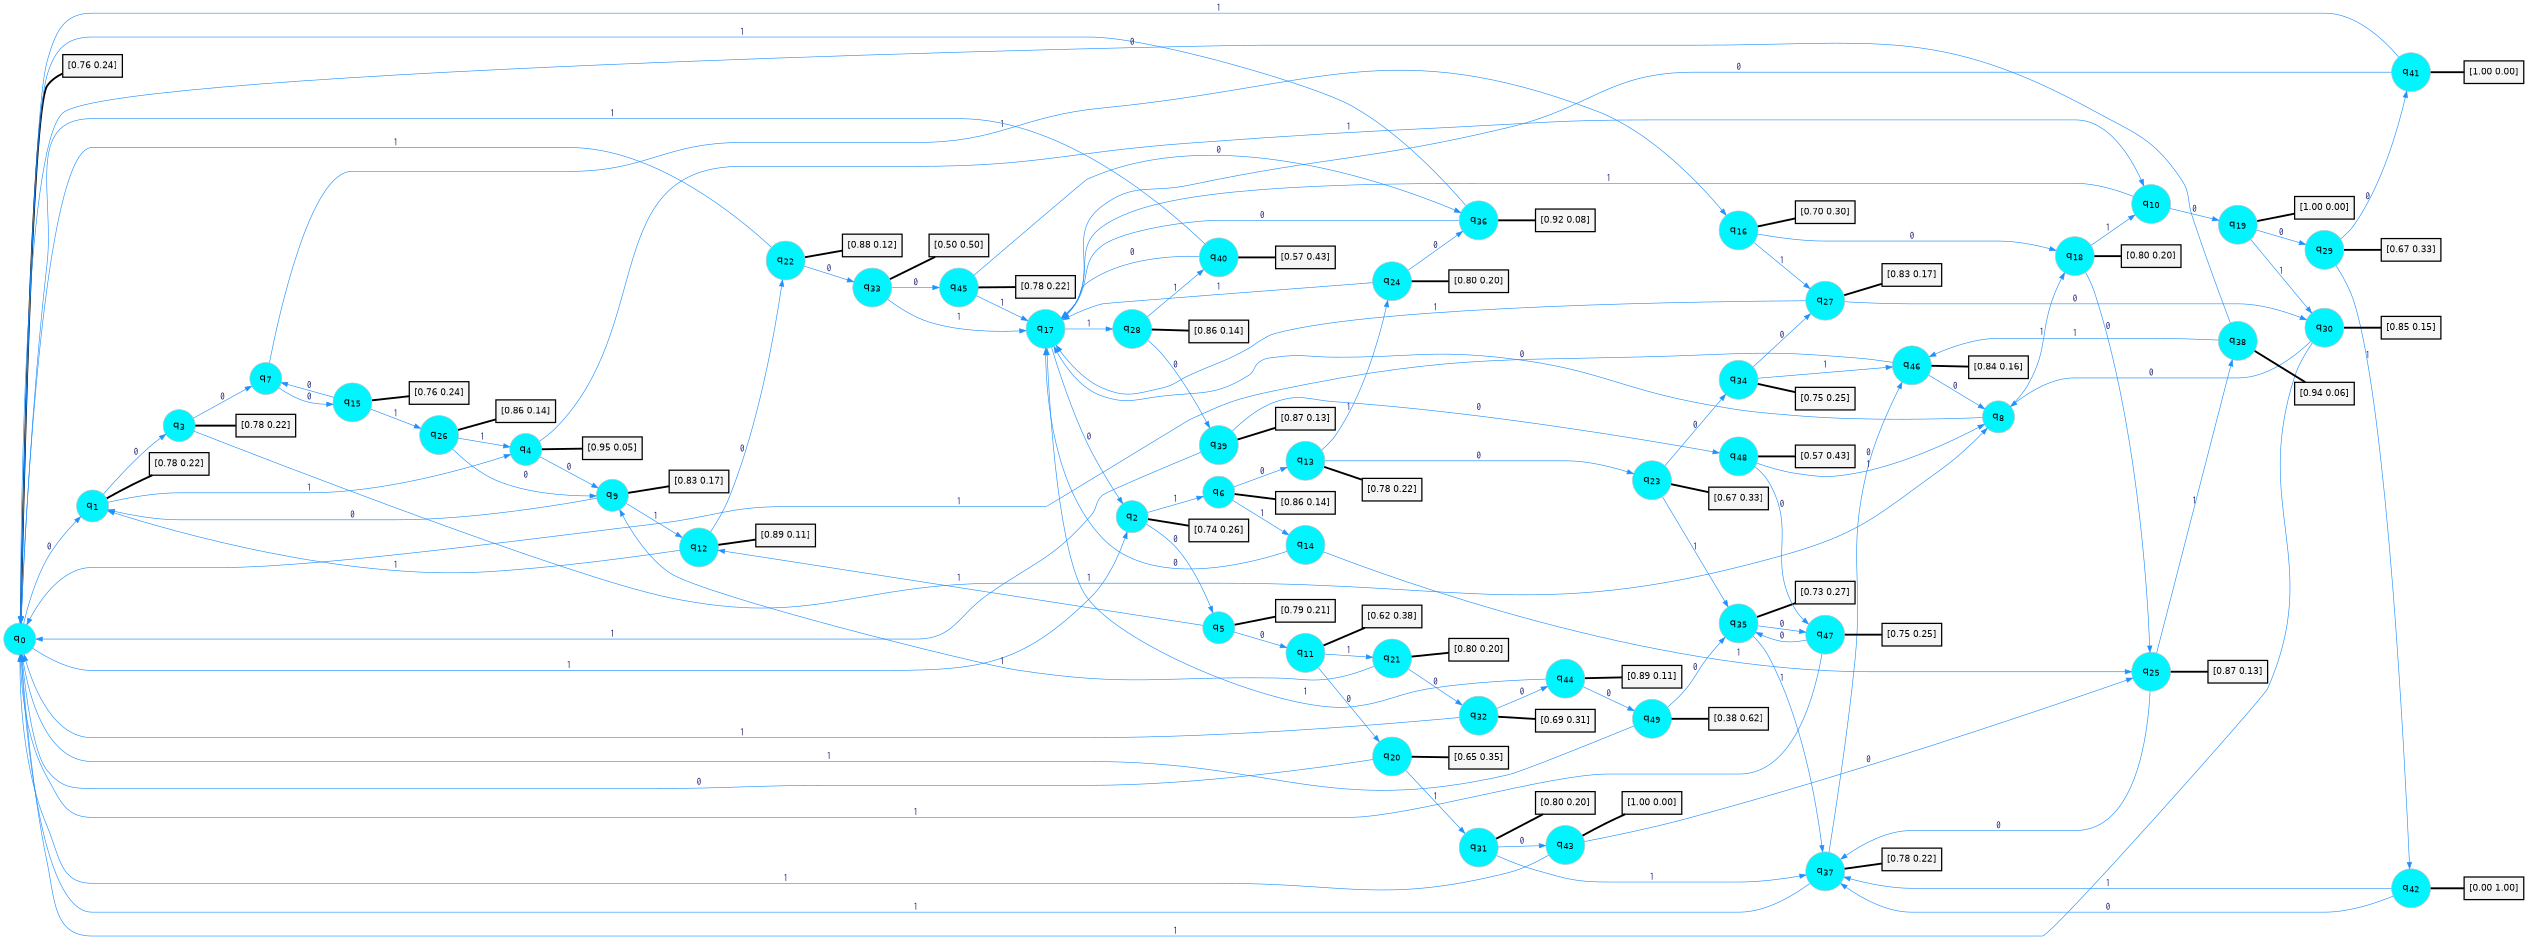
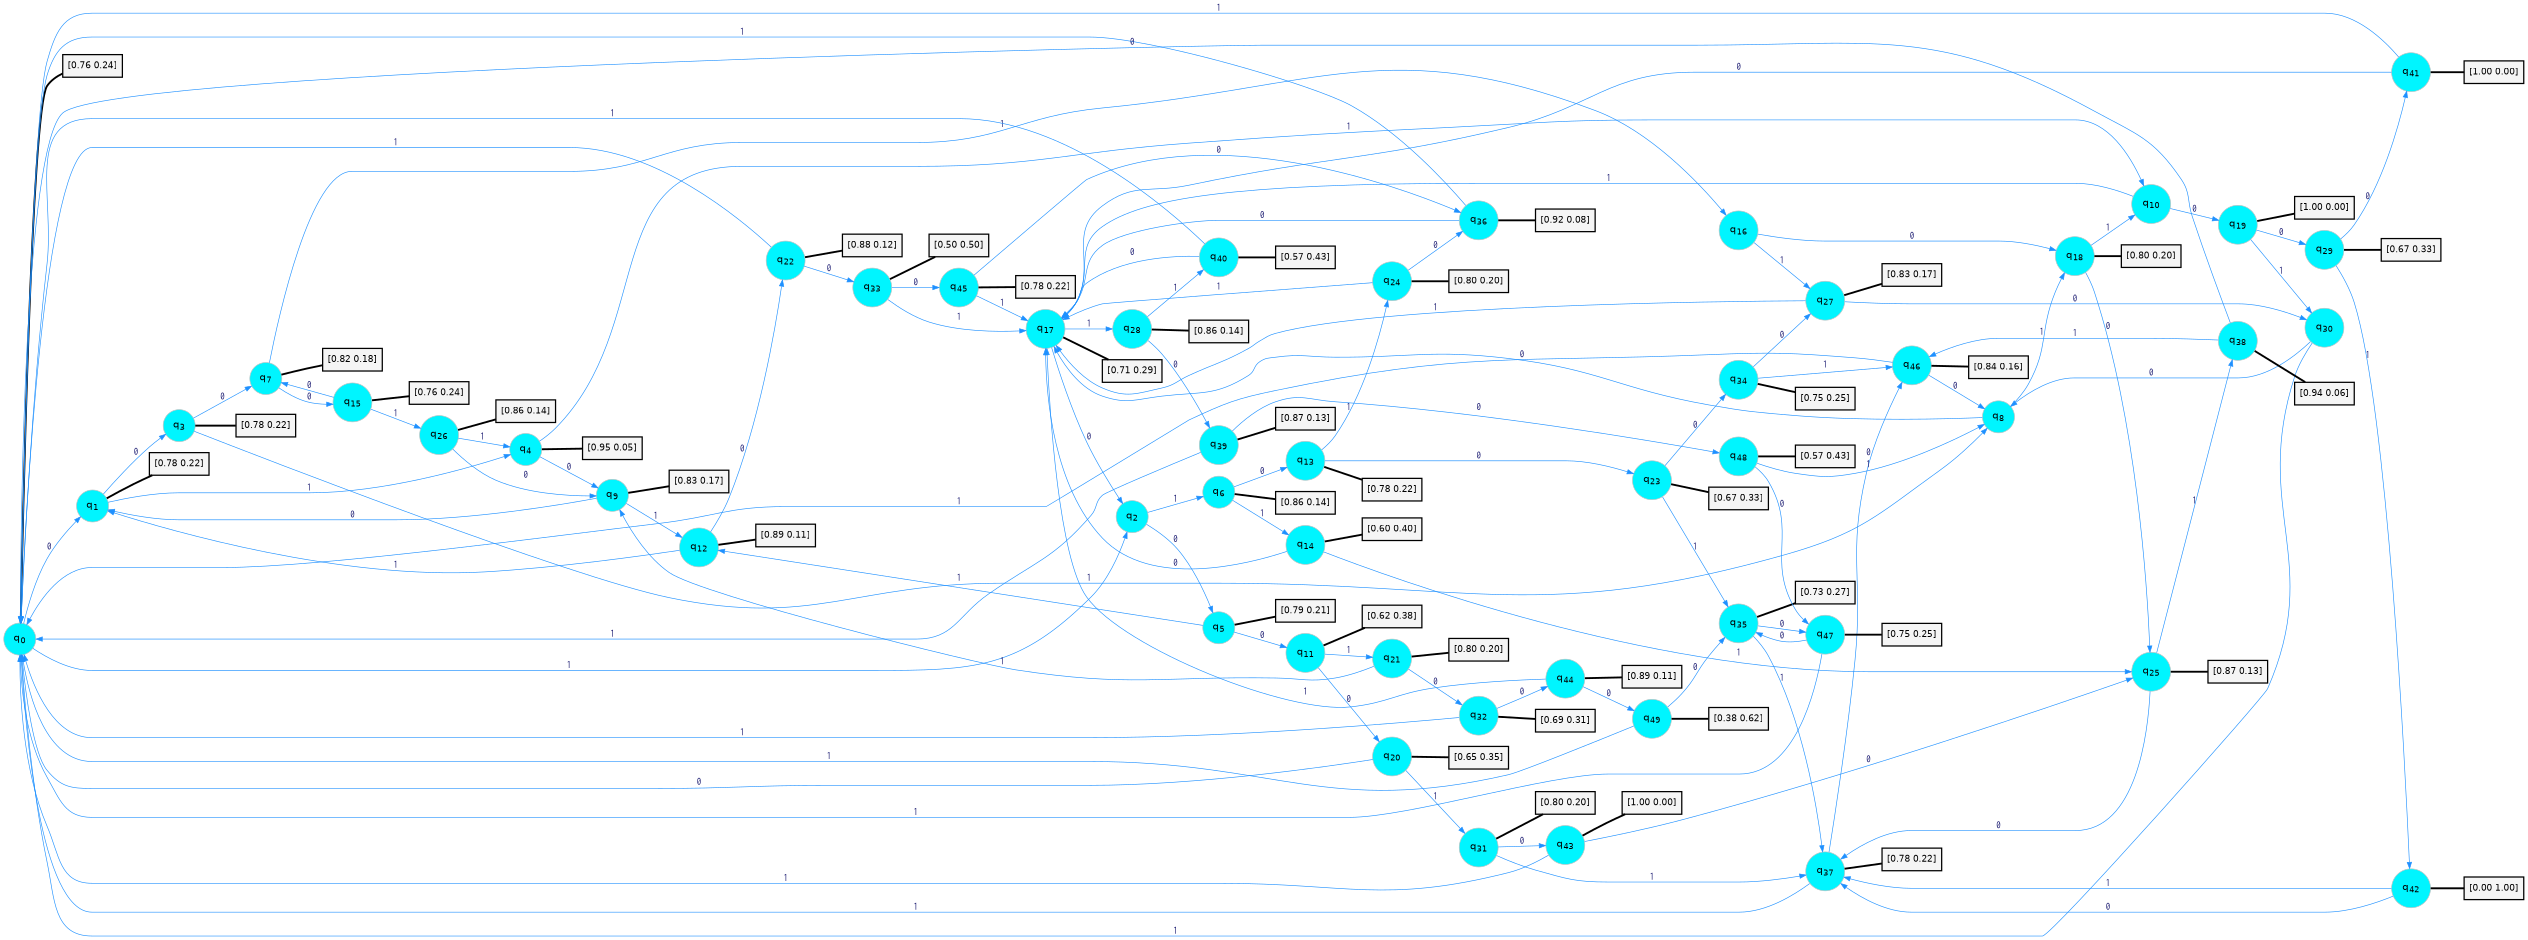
(1825, 212) -> none
(2411, 328) -> none
none -> (352, 360)
none -> (1132, 371)
none -> (1392, 529)
(1219, 530) -> none
